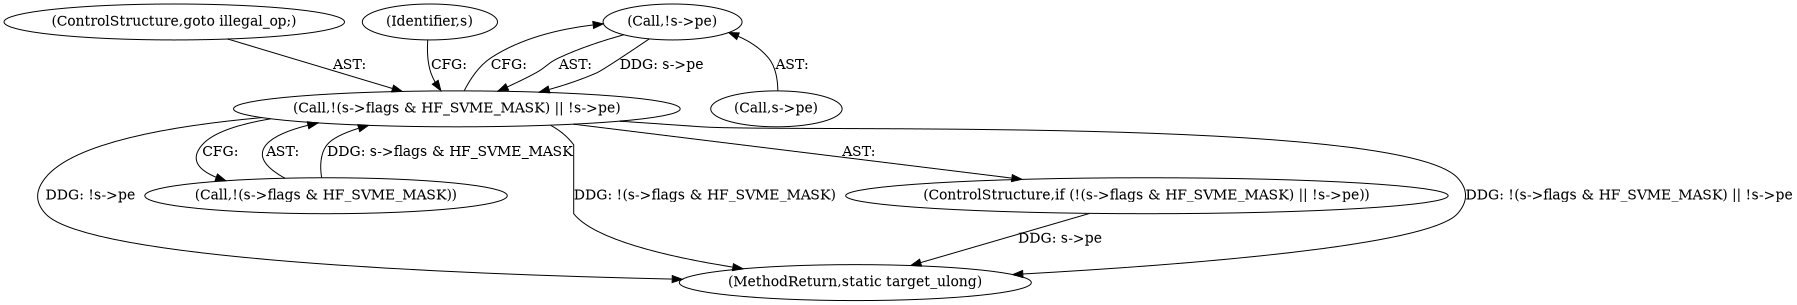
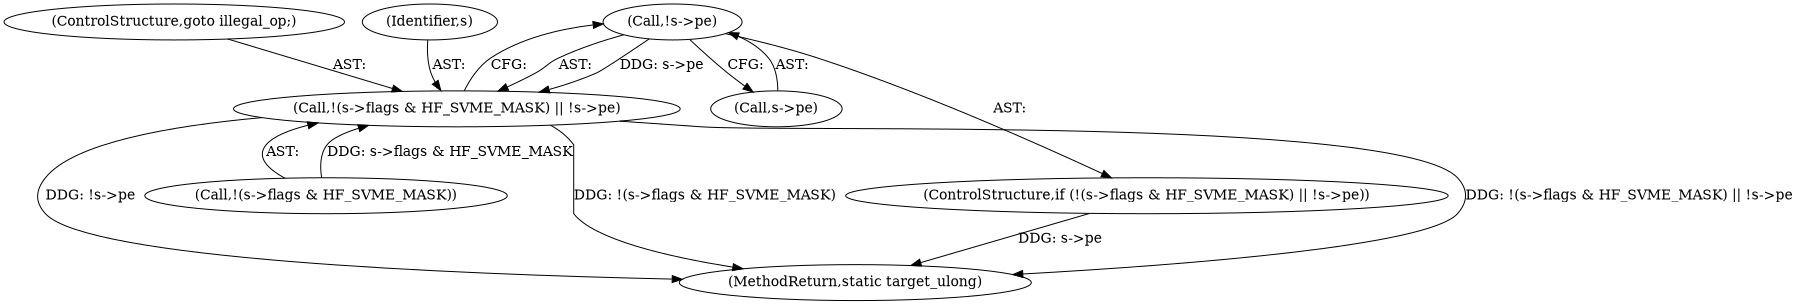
none -> (717, 64)
(451, 65) -> (451, 65)
(214, 136) -> none
(793, 151) -> (917, 94)
